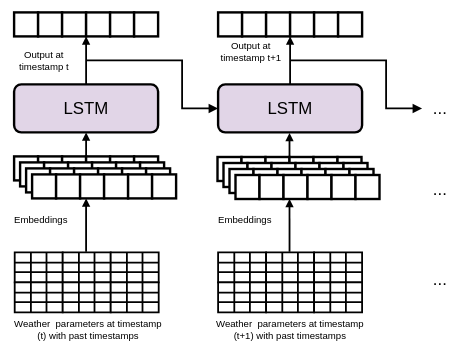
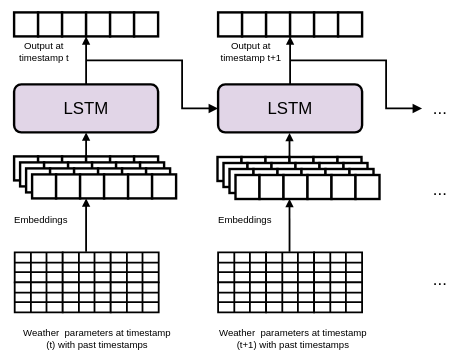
(44, 60) -> (44, 51)
(88, 329) -> (97, 338)
(290, 329) -> (293, 338)
